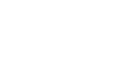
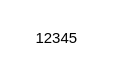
none -> (57, 38)
